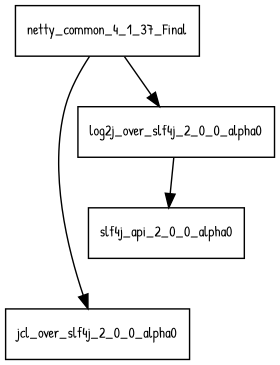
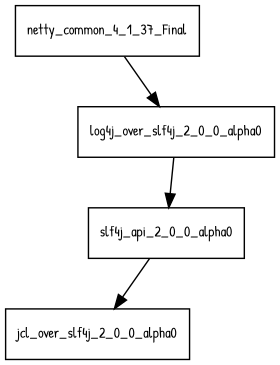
(176, 132) -> (176, 132)
(59, 174) -> (136, 278)
